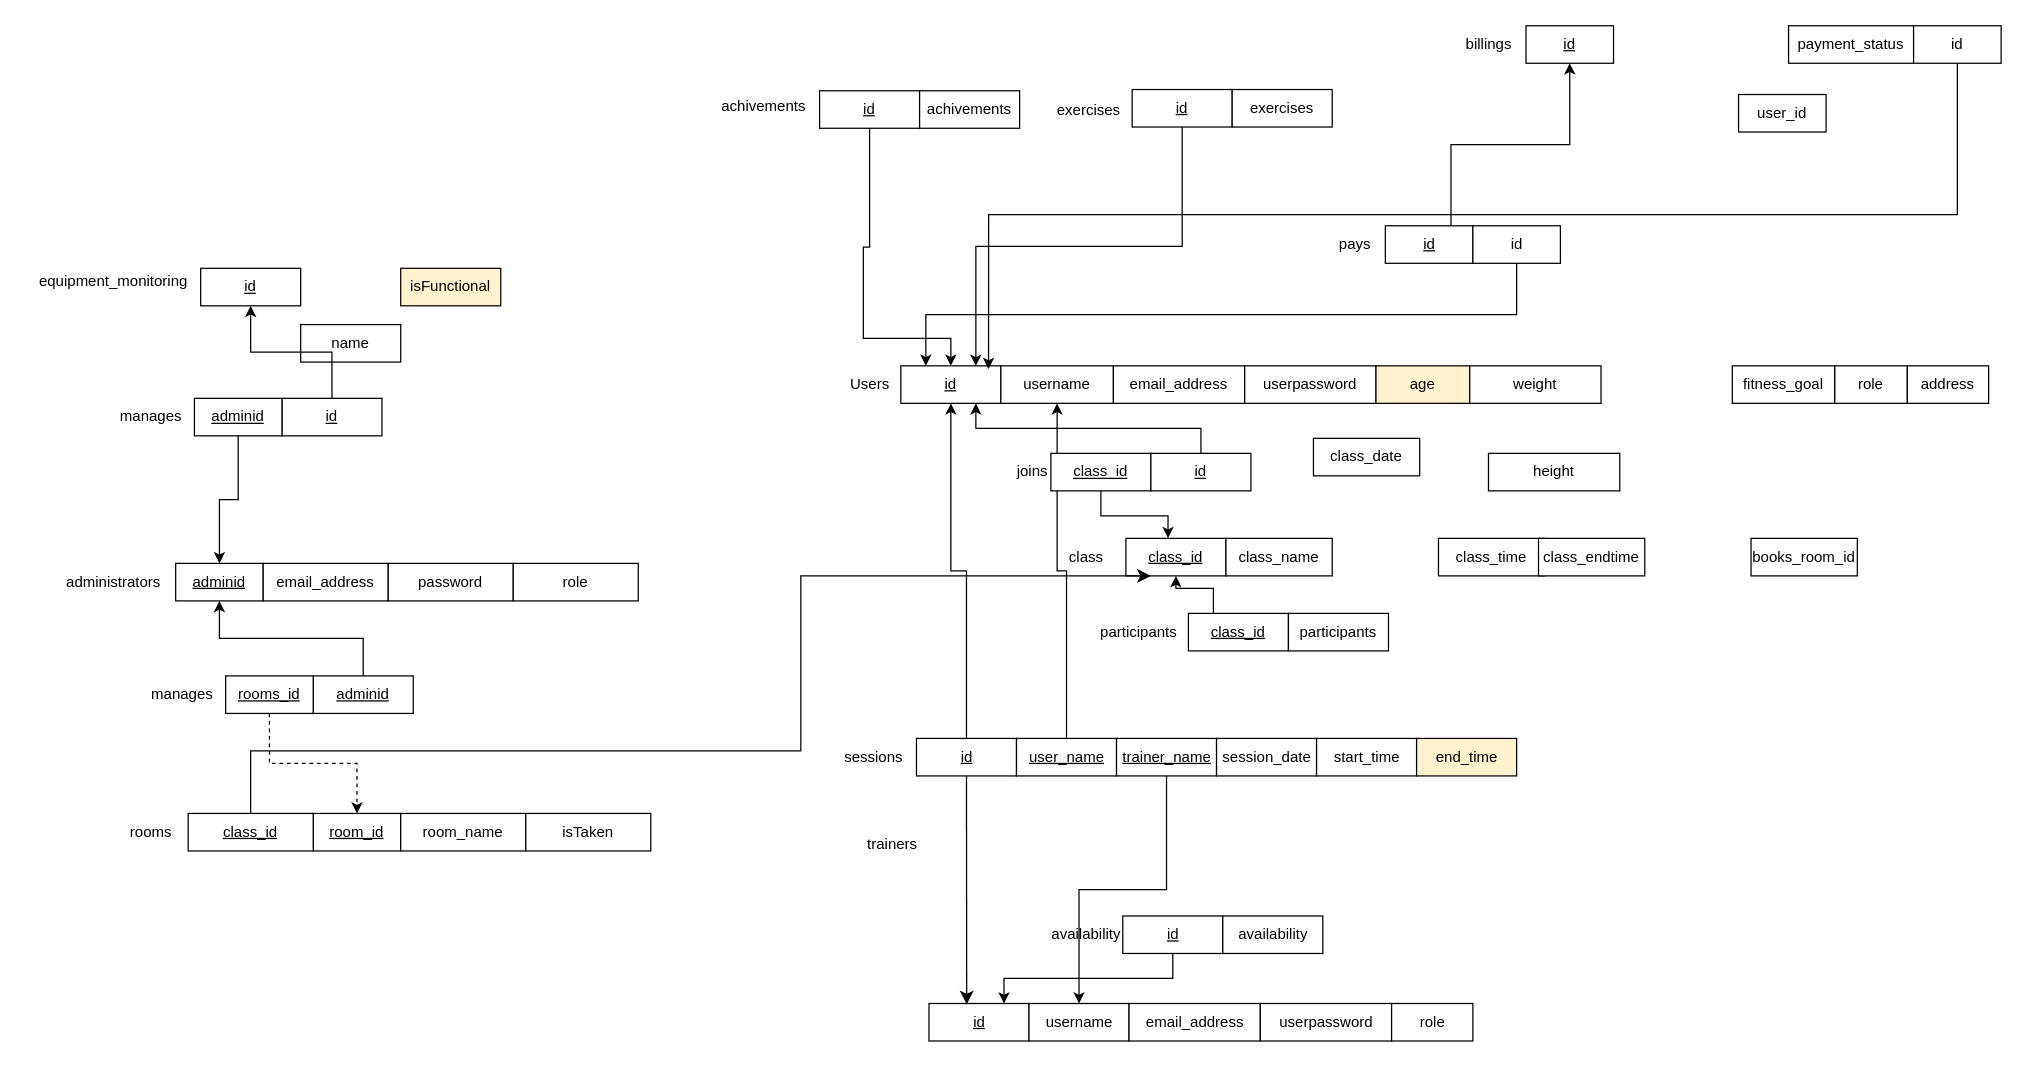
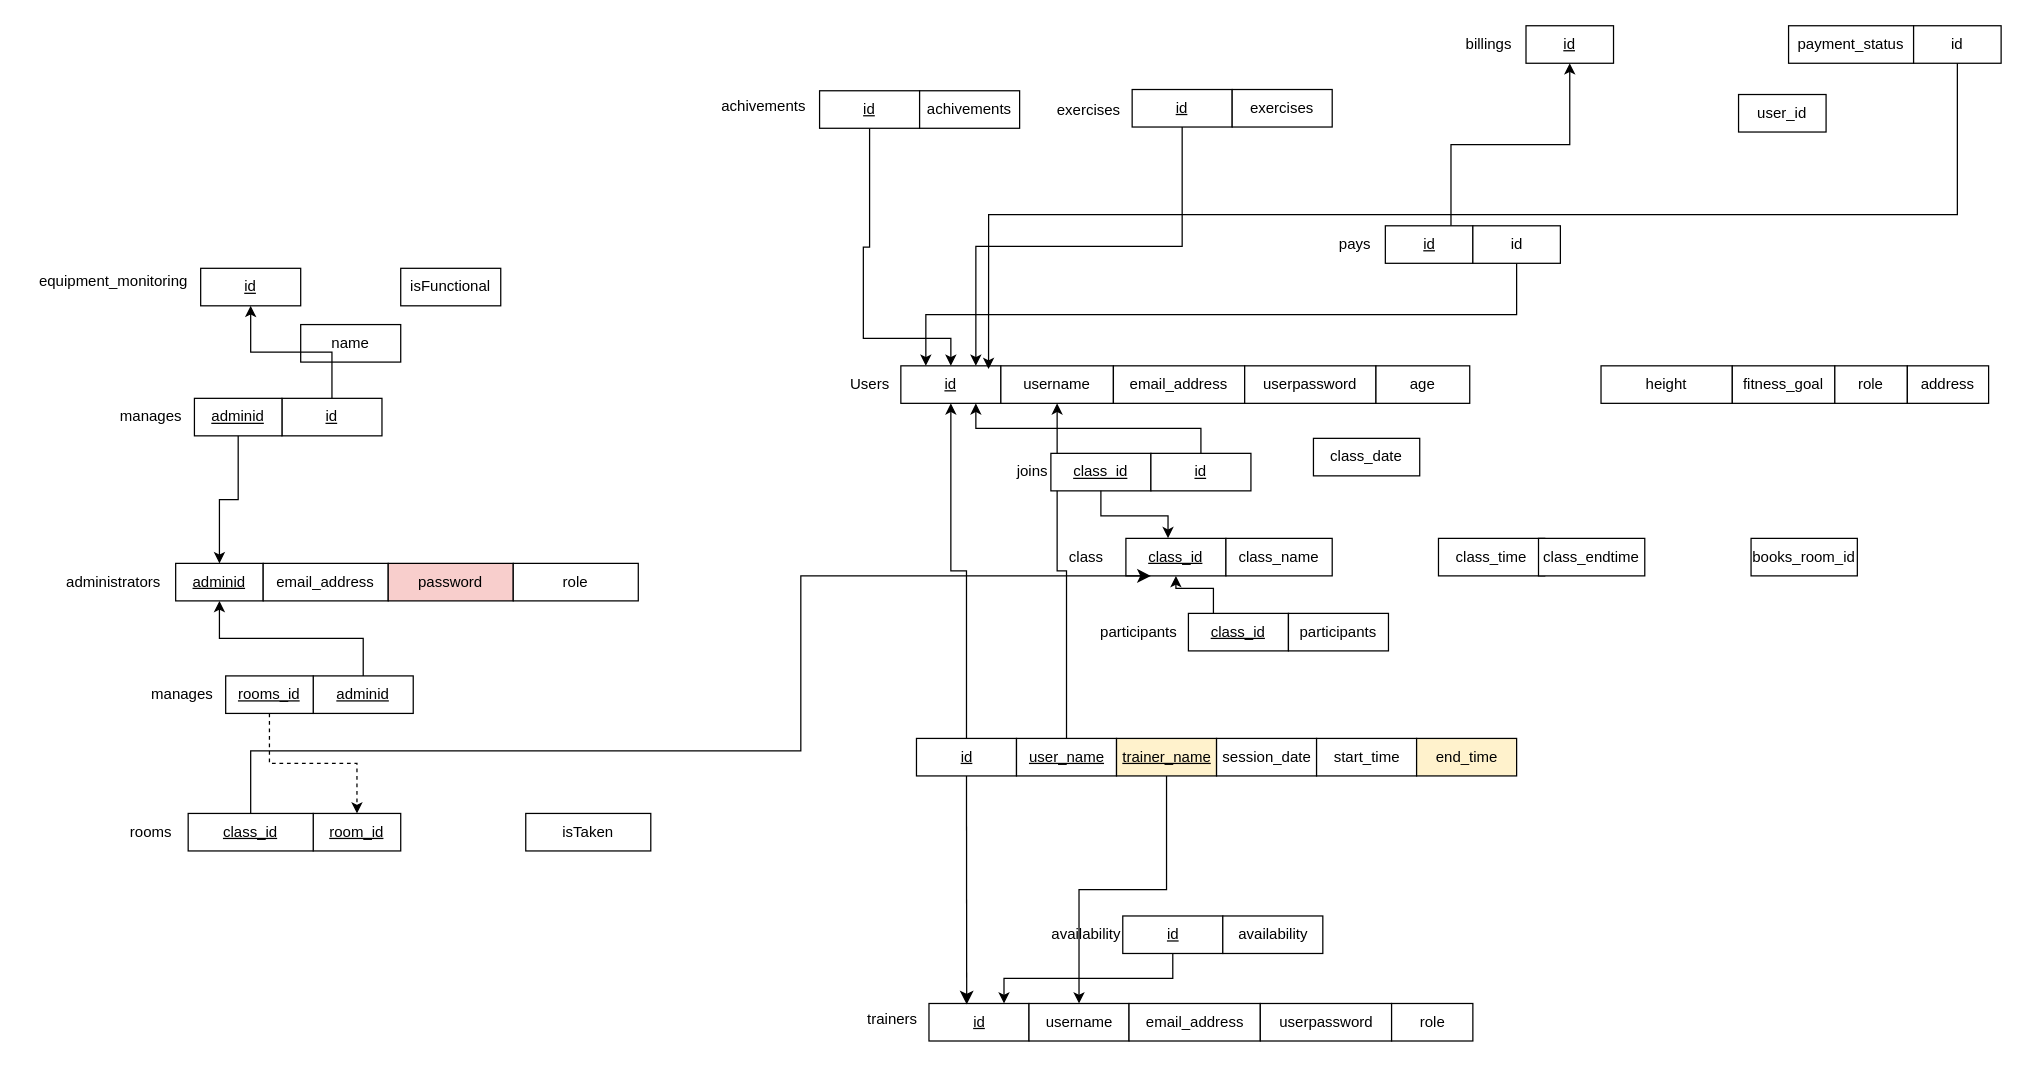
(451, 287) -> (451, 287)
(1423, 384) -> (1423, 384)
(1535, 384) -> none
(1554, 472) -> (1666, 384)
(451, 582) -> (451, 582)
(873, 757) -> none
(1166, 757) -> (1166, 757)
(463, 832) -> none
(891, 844) -> (891, 1019)
